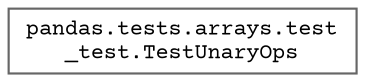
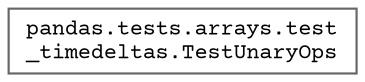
(183, 41) -> (183, 41)
